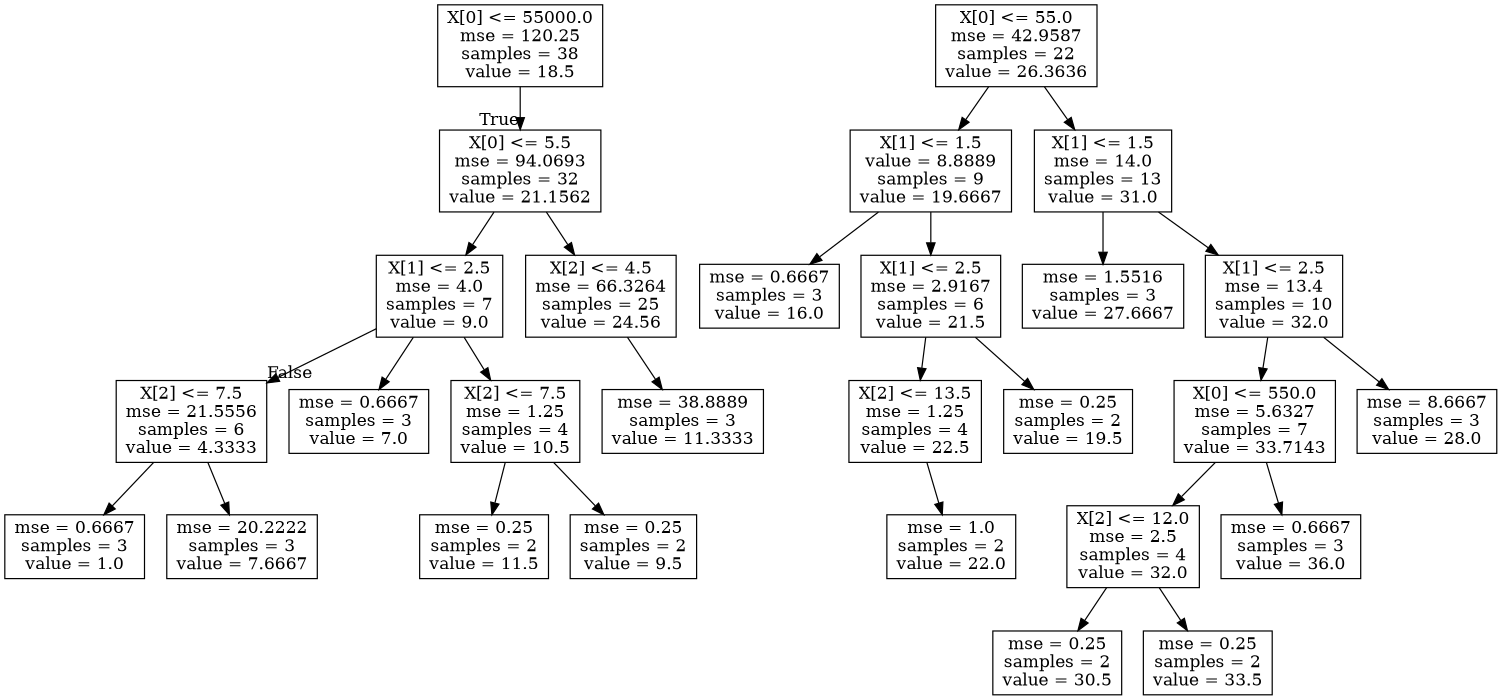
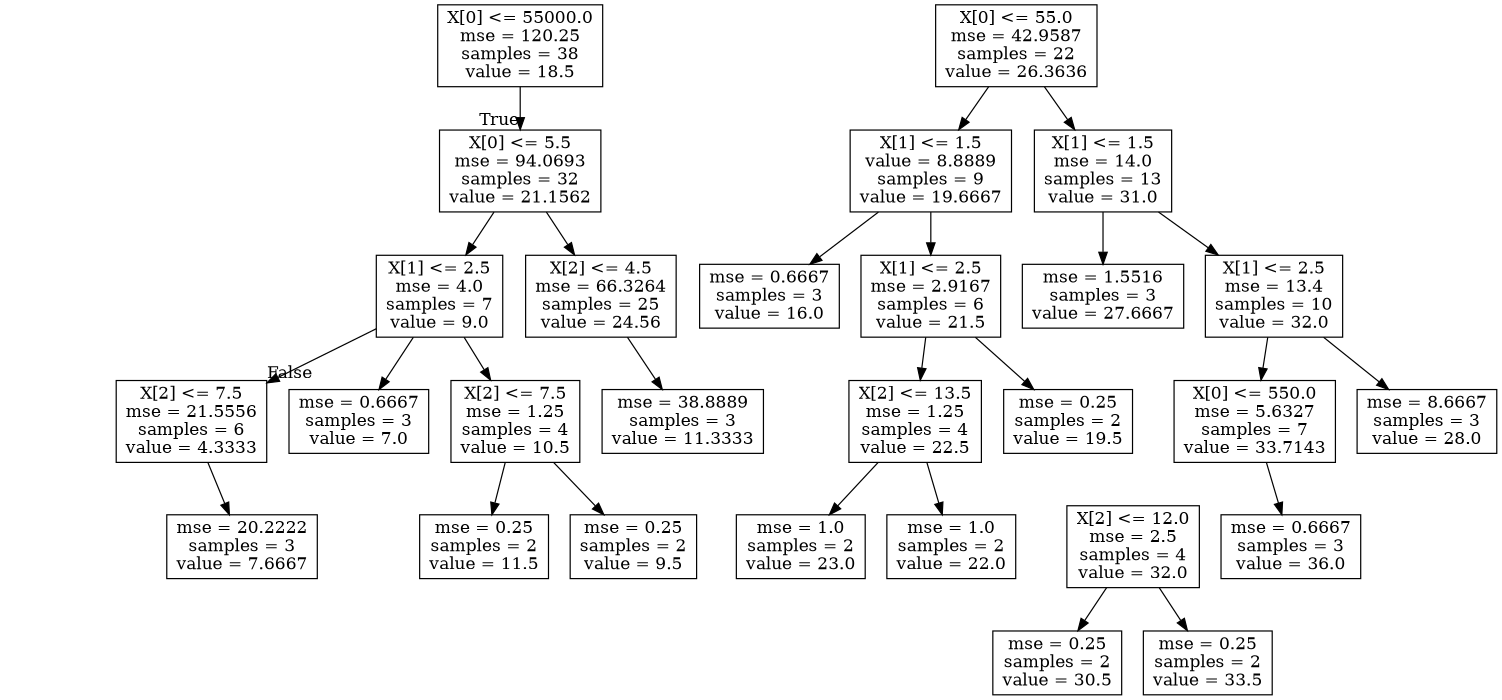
(1198, 480) -> none
(75, 547) -> none
none -> (801, 547)
